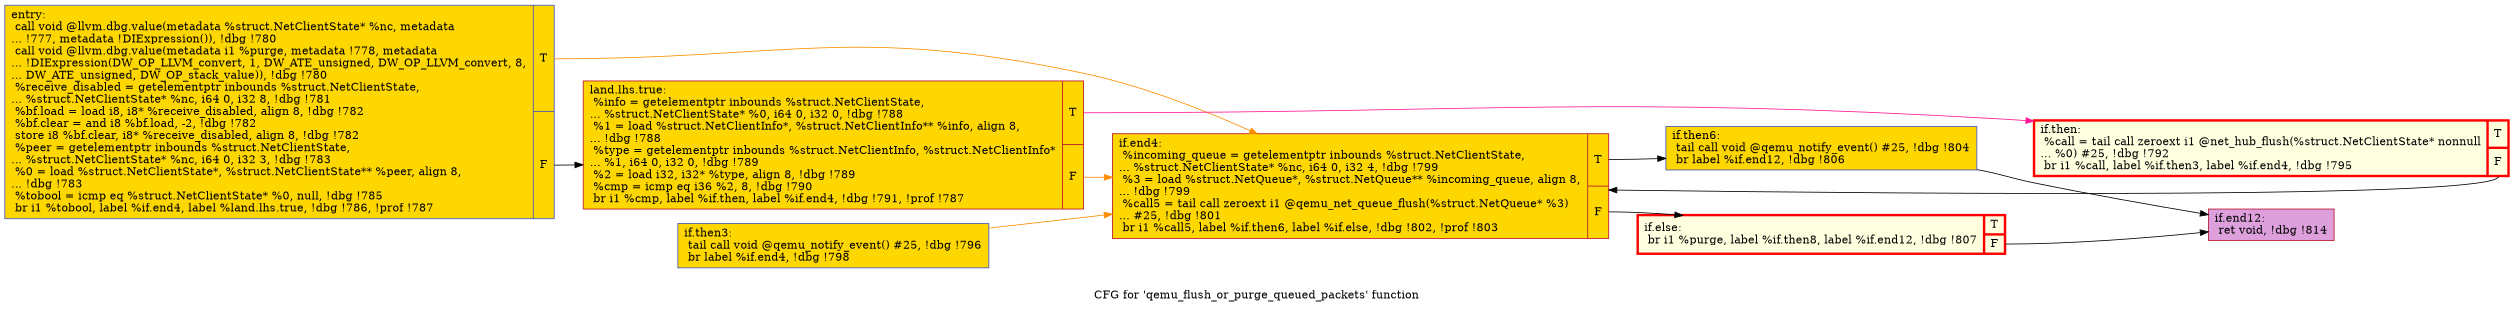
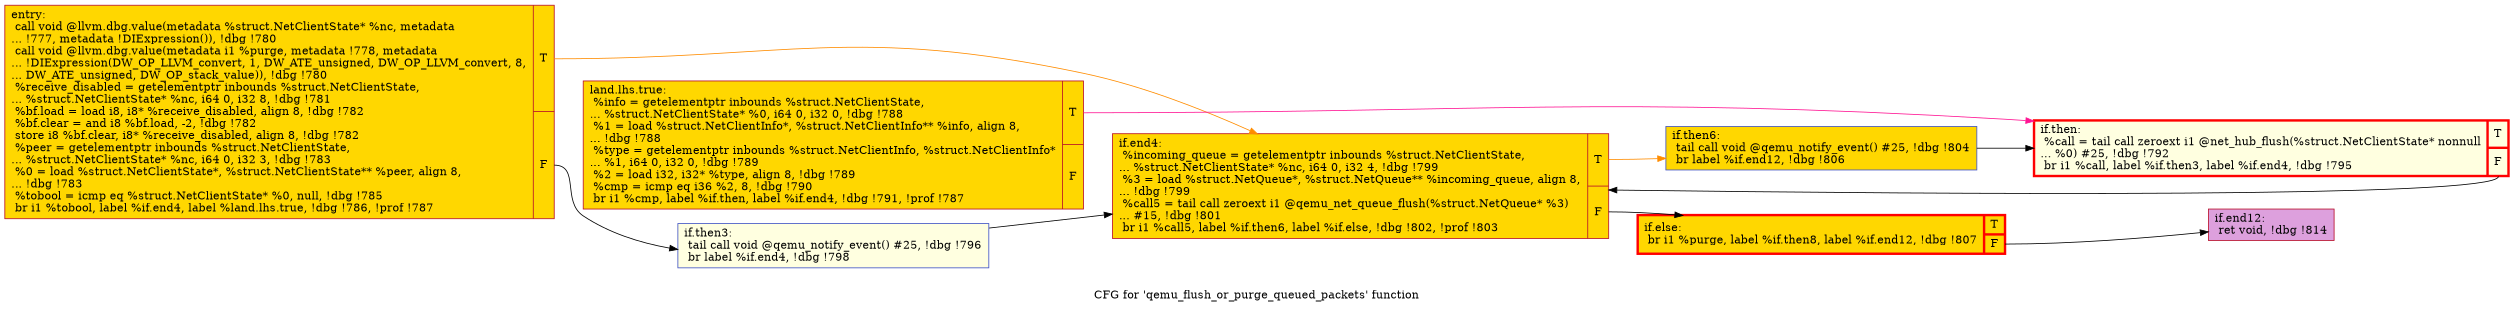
(280, 112) -> (280, 112)
(1633, 159) -> (1633, 159)
(565, 165) -> (596, 223)
(1094, 177) -> none
(2060, 188) -> (2001, 148)
(1170, 216) -> (1170, 216)
(1047, 222) -> (1047, 222)
(1821, 234) -> (1821, 234)
(833, 246) -> (833, 246)
